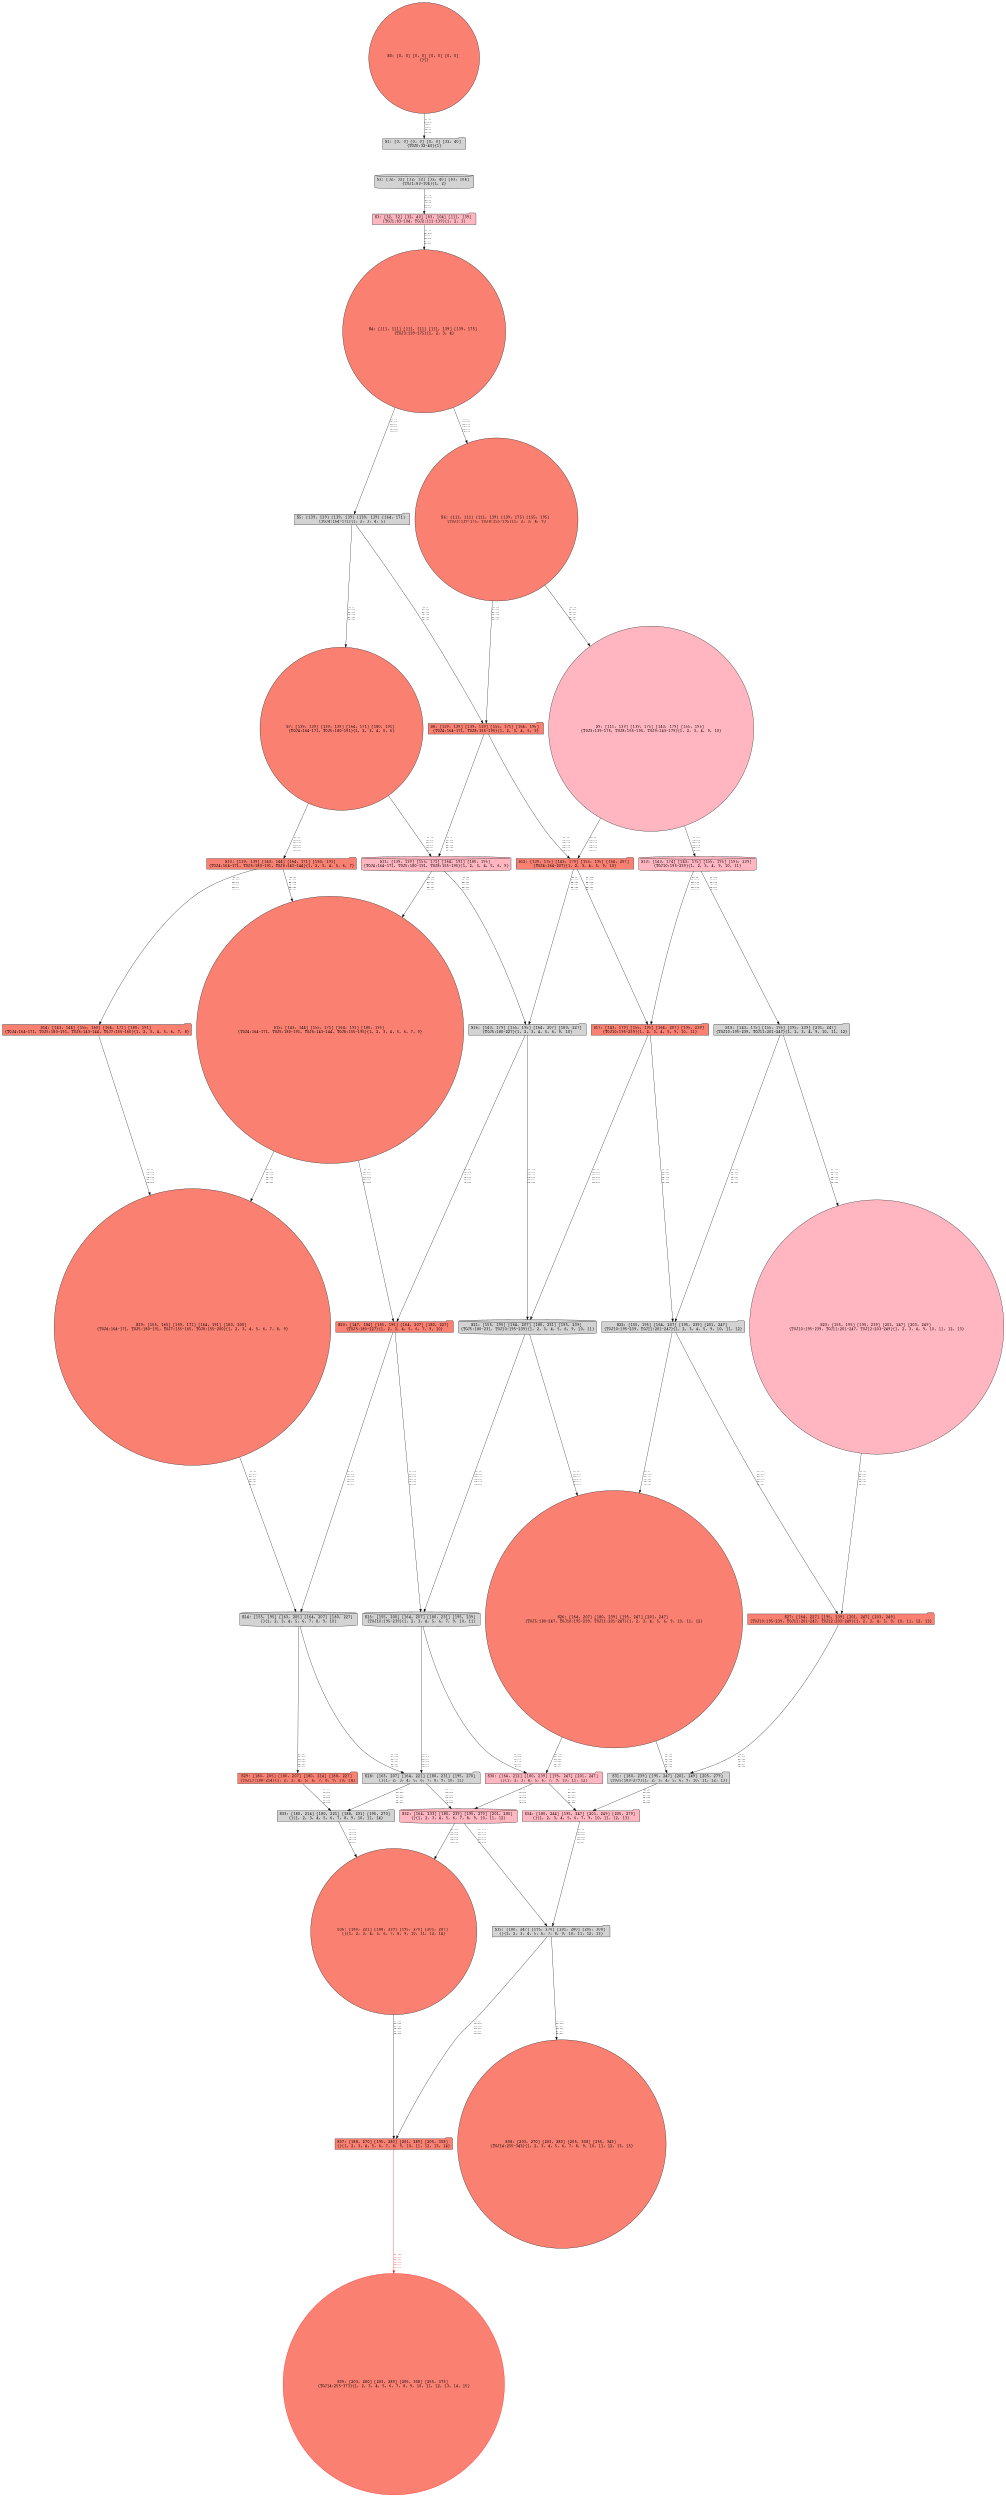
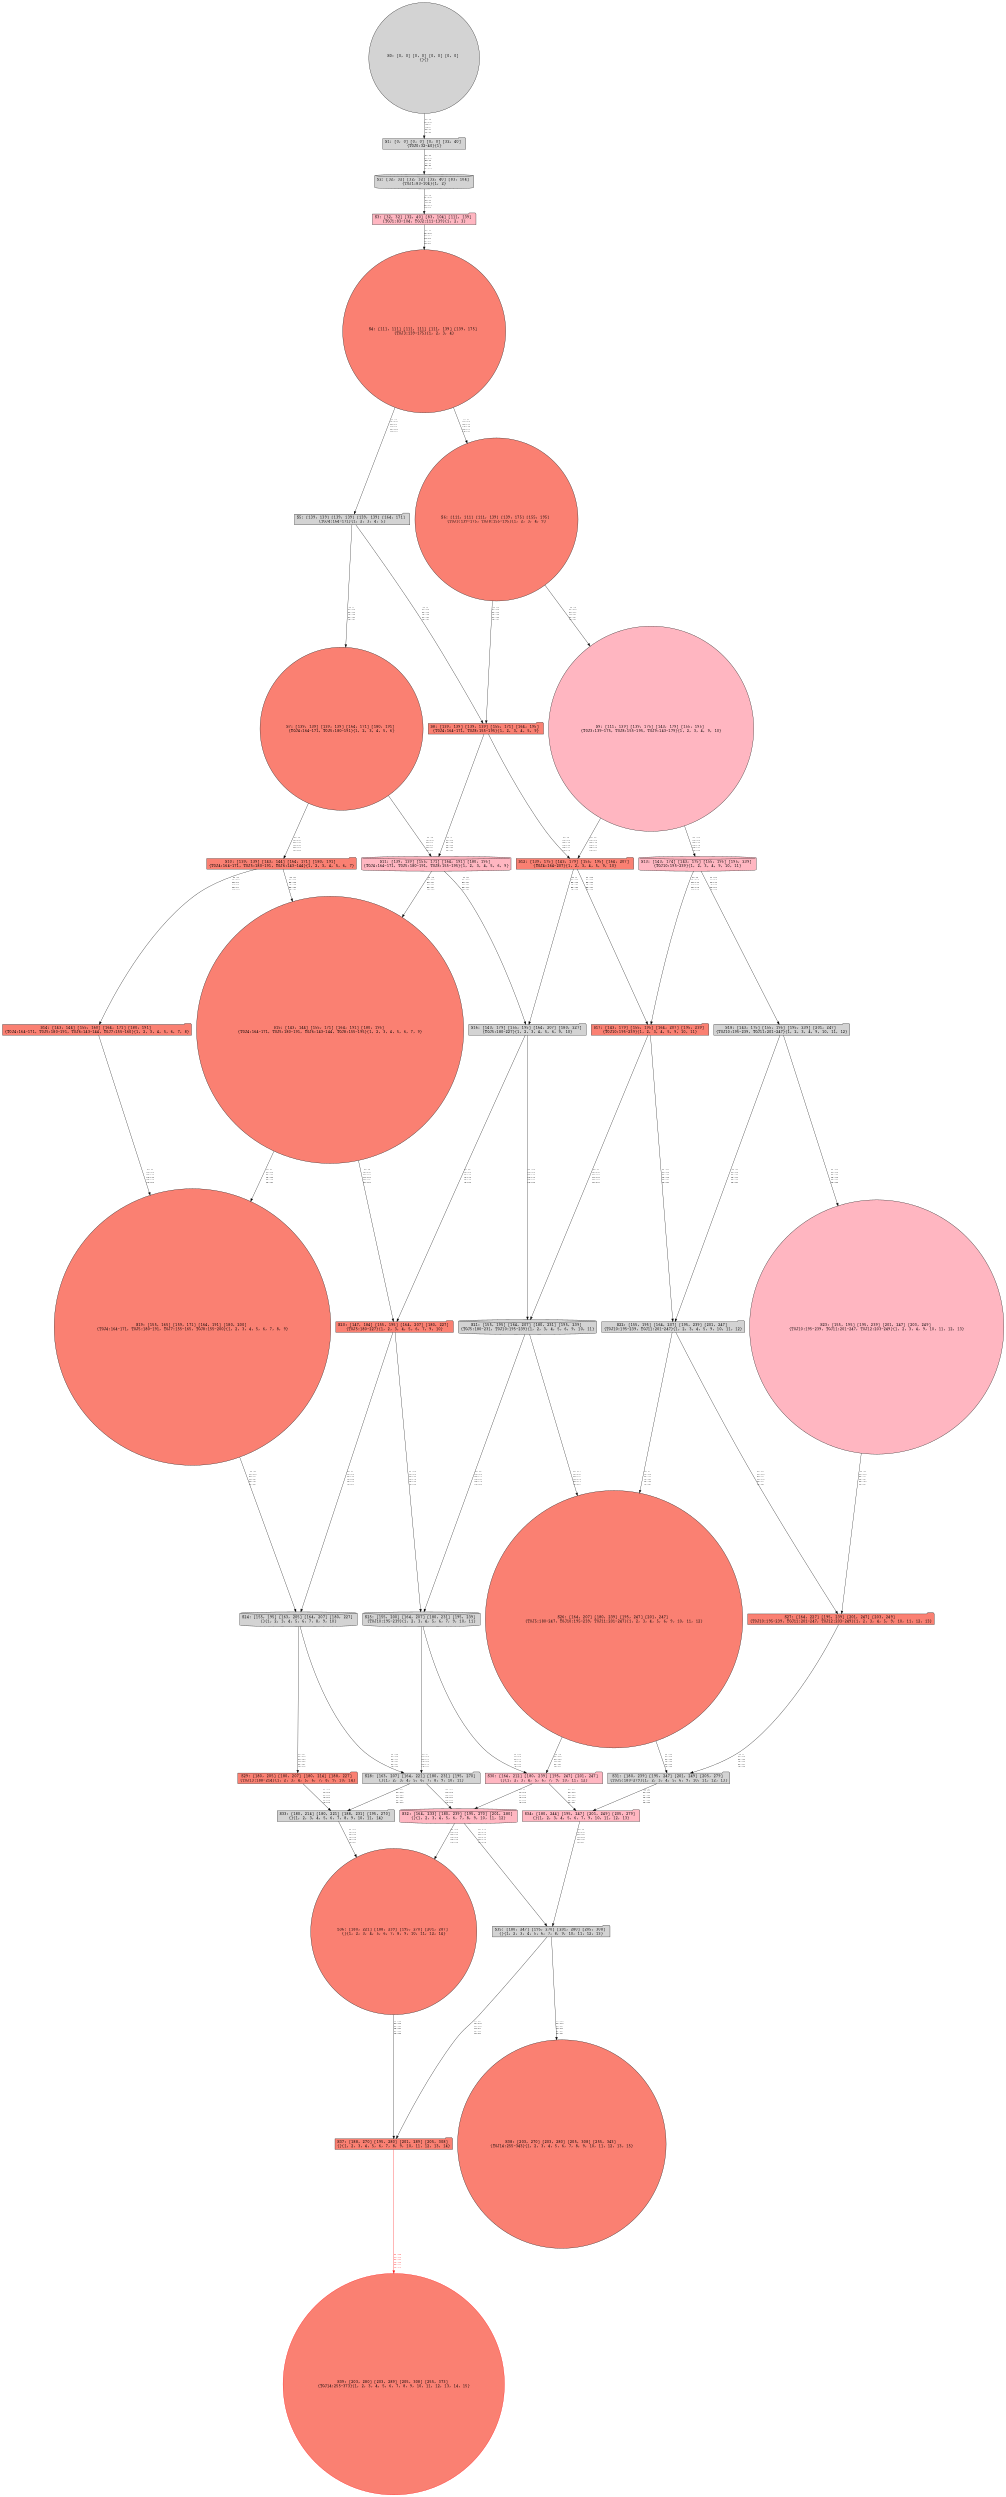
(424, 58) -> (424, 58)
none -> (424, 160)
